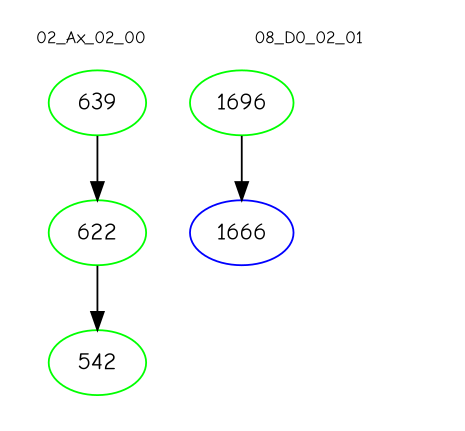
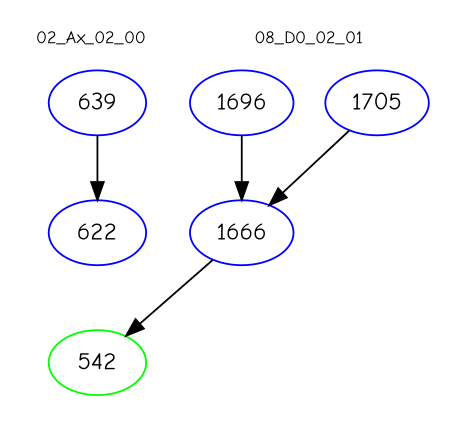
(97, 103) -> (97, 103)
(242, 103) -> (242, 103)
none -> (377, 103)
(97, 233) -> (97, 233)
(97, 289) -> (176, 292)
